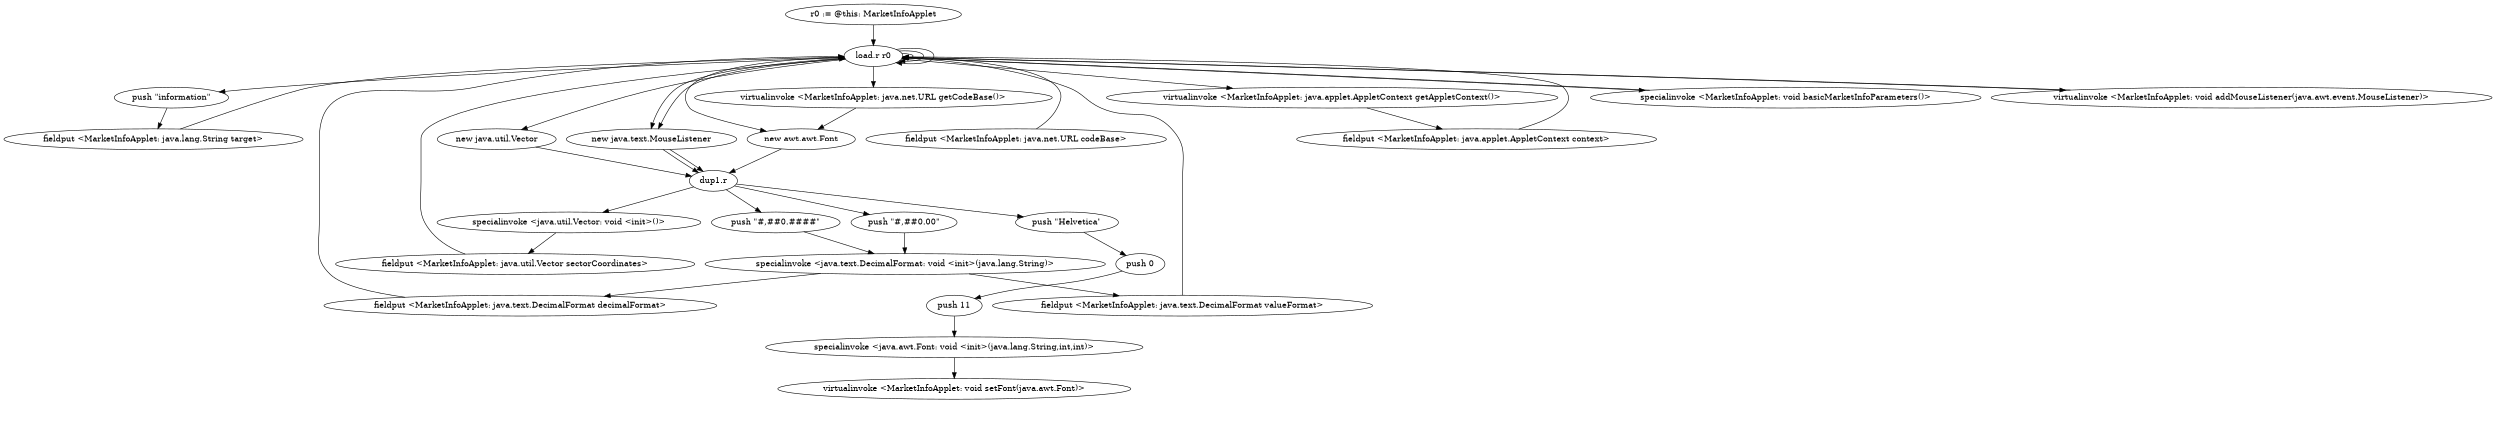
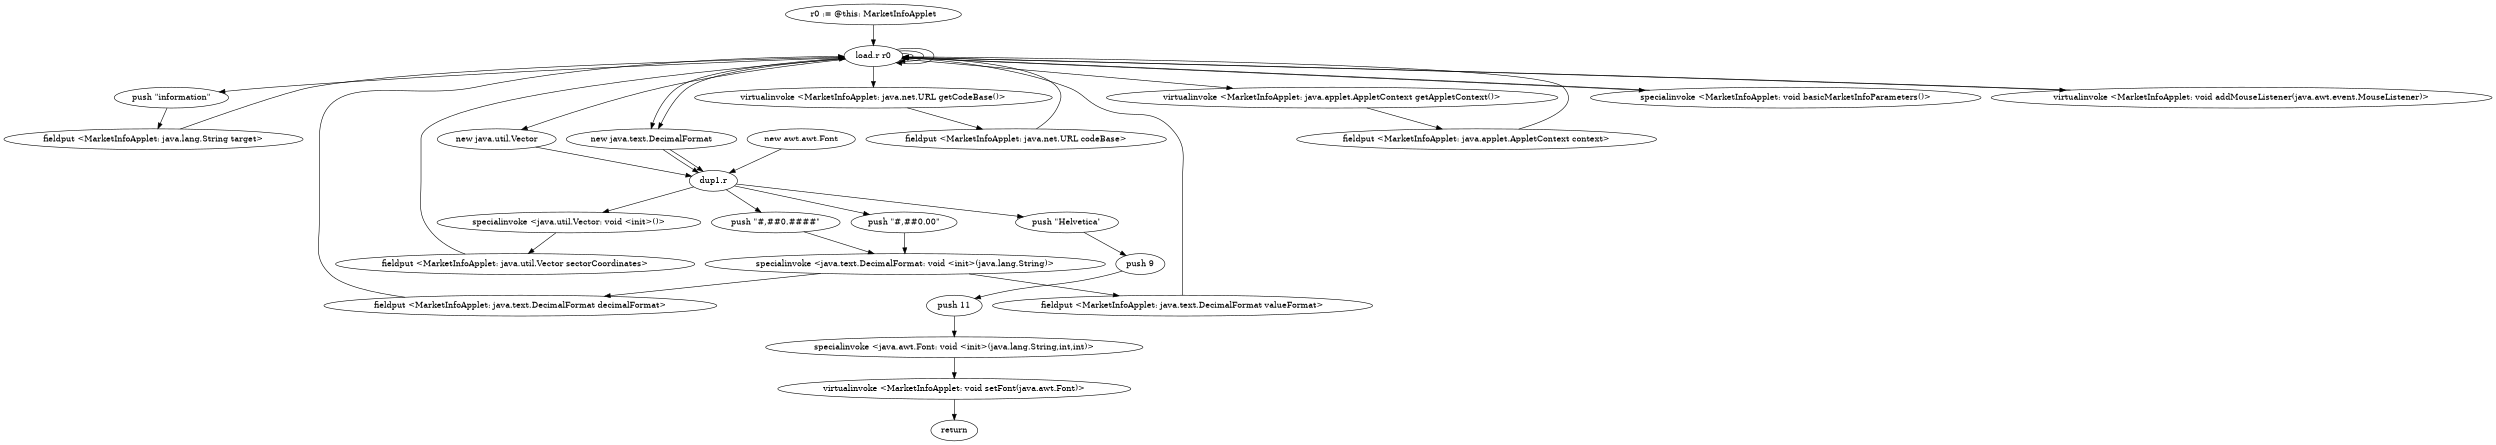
(686, 94) -> none
(840, 117) -> (942, 118)
(652, 139) -> (652, 139)
(1140, 264) -> (1140, 264)
none -> (954, 430)
